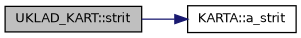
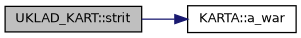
(242, 19) -> (242, 19)
